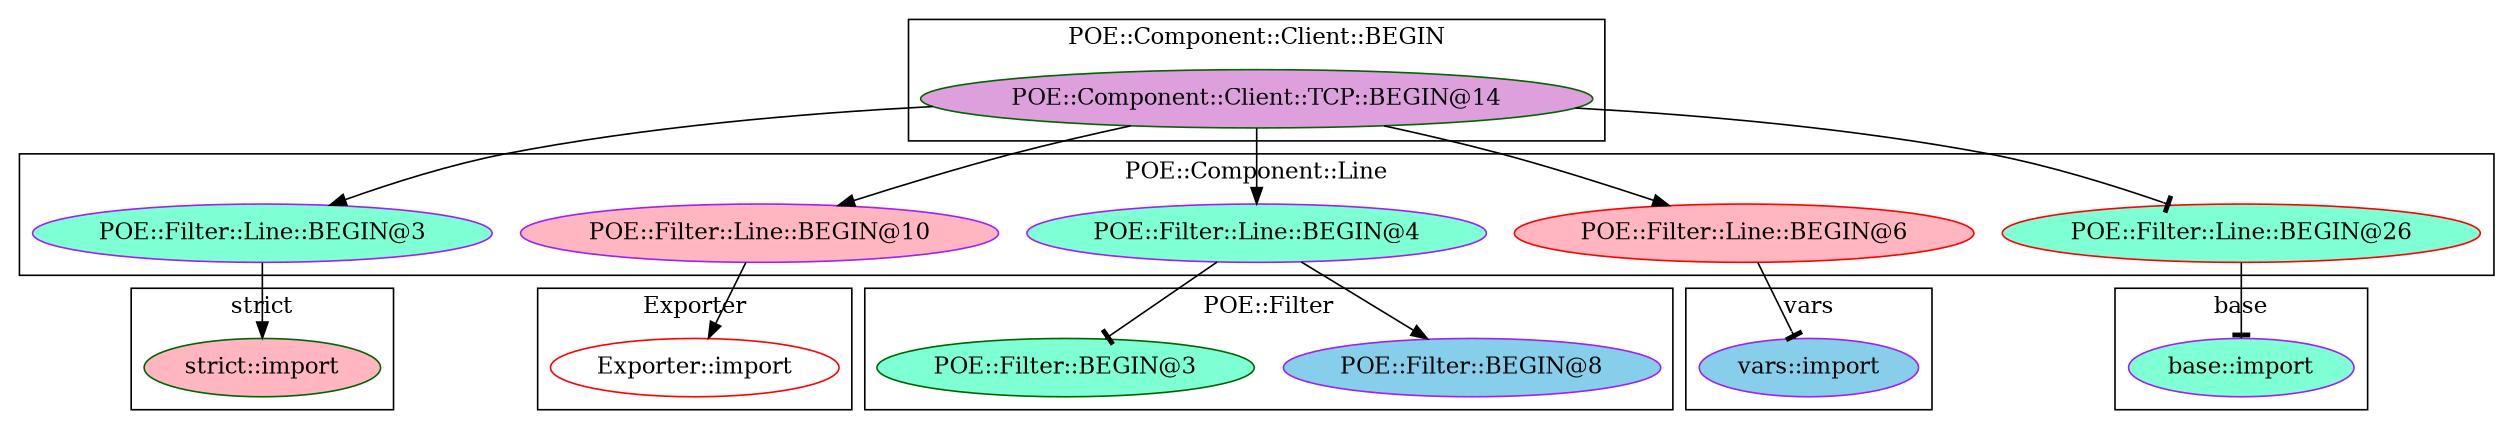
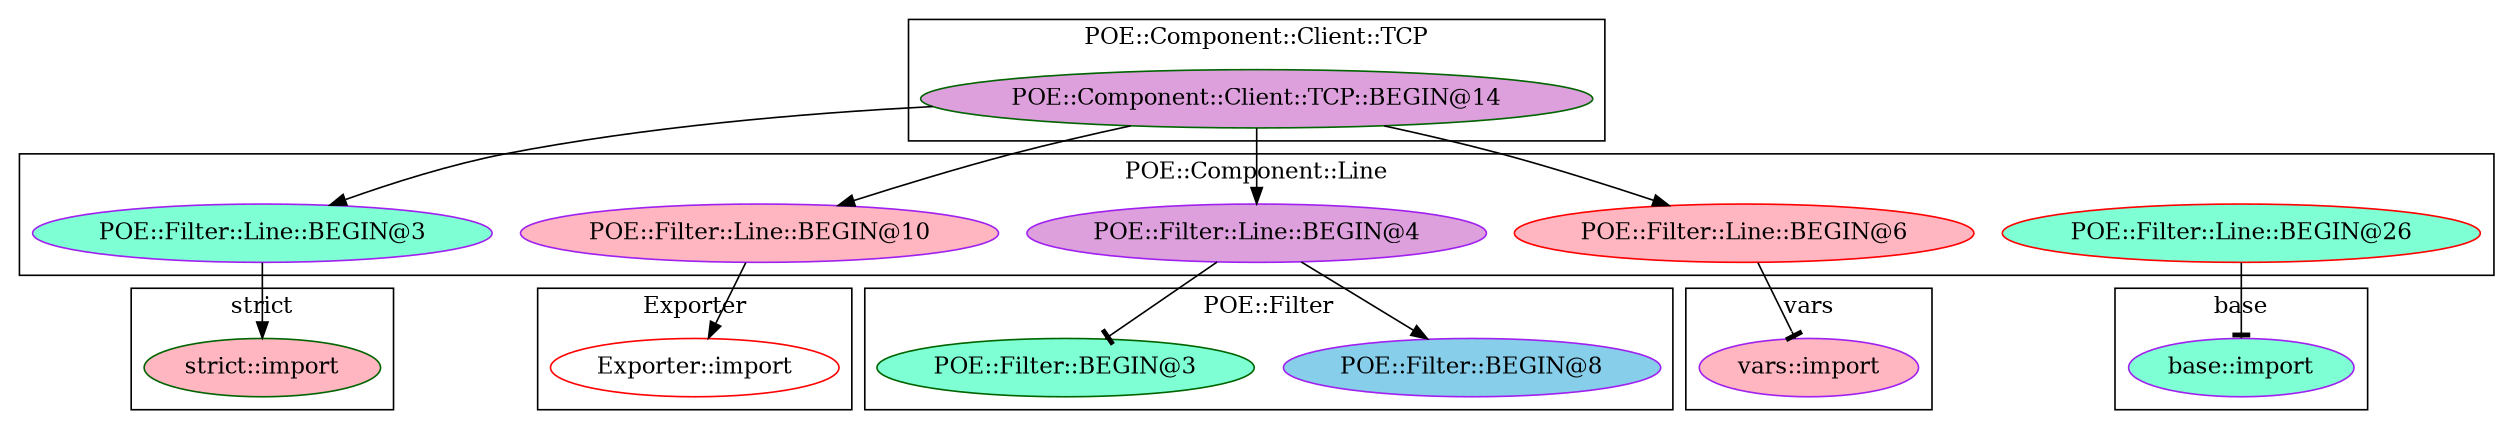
(1257, 38) -> (1257, 38)
(1873, 135) -> none
(1257, 233) -> (1257, 233)
(1809, 368) -> (1809, 368)
